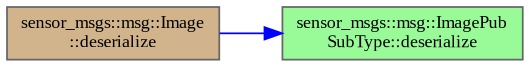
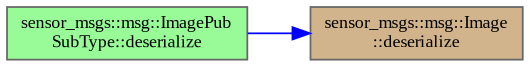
(242, 33) -> (270, 33)
